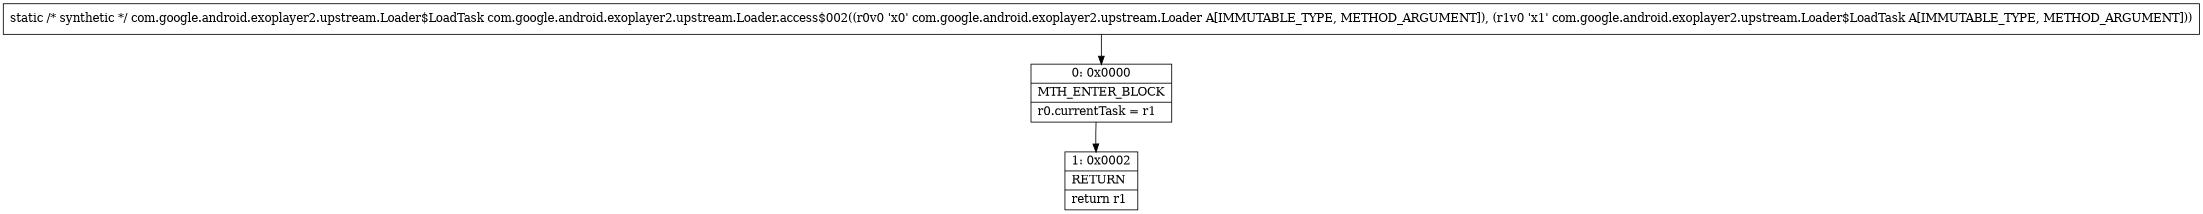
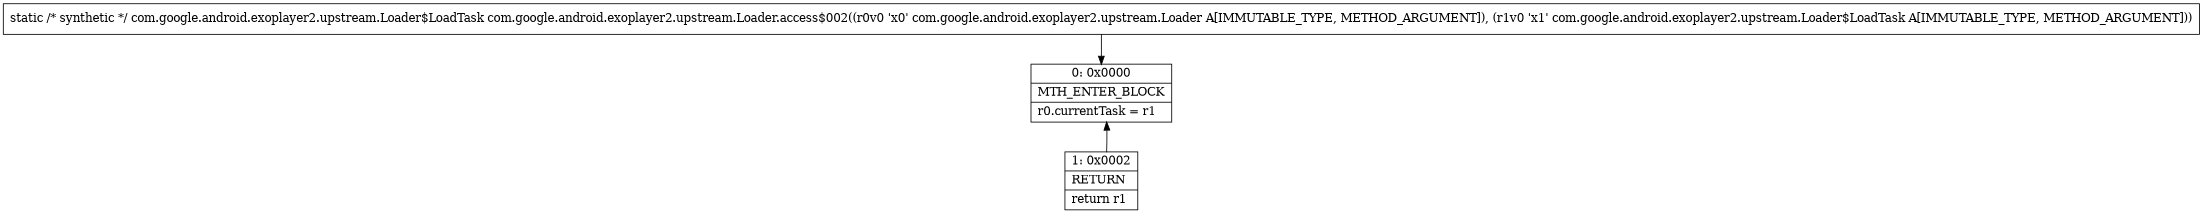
(1096, 133) -> (1107, 141)
